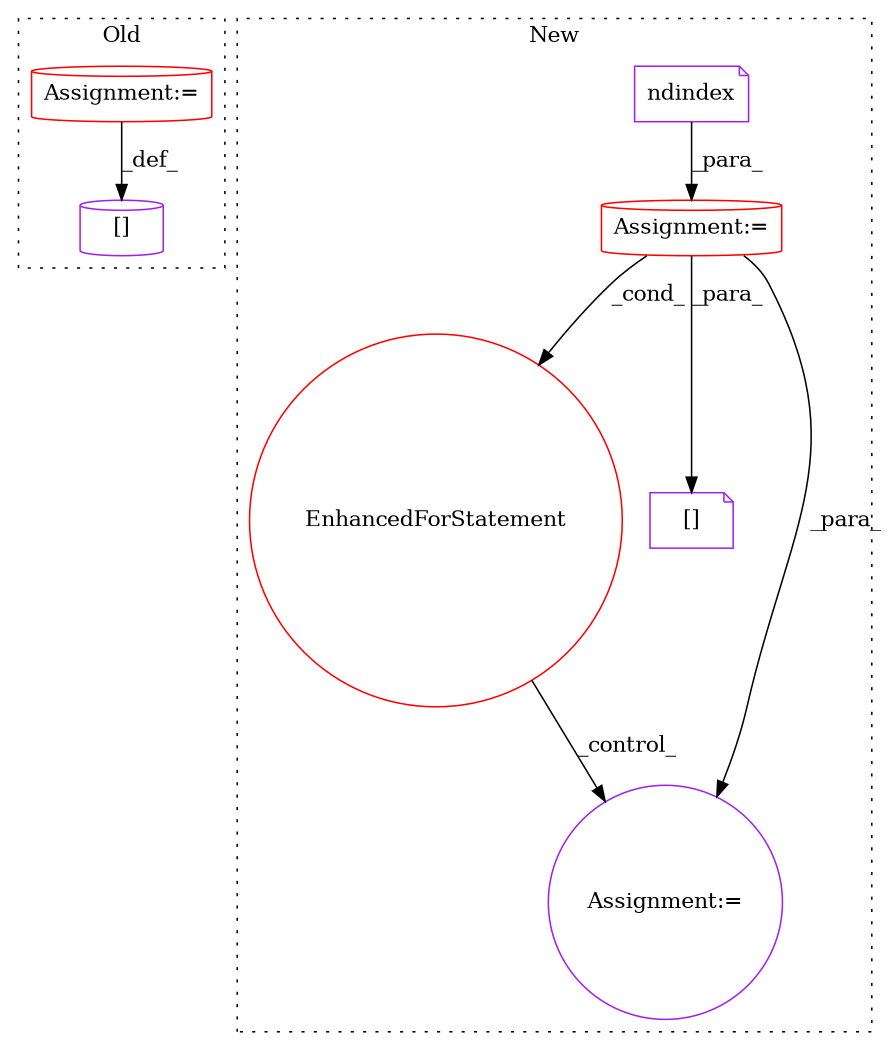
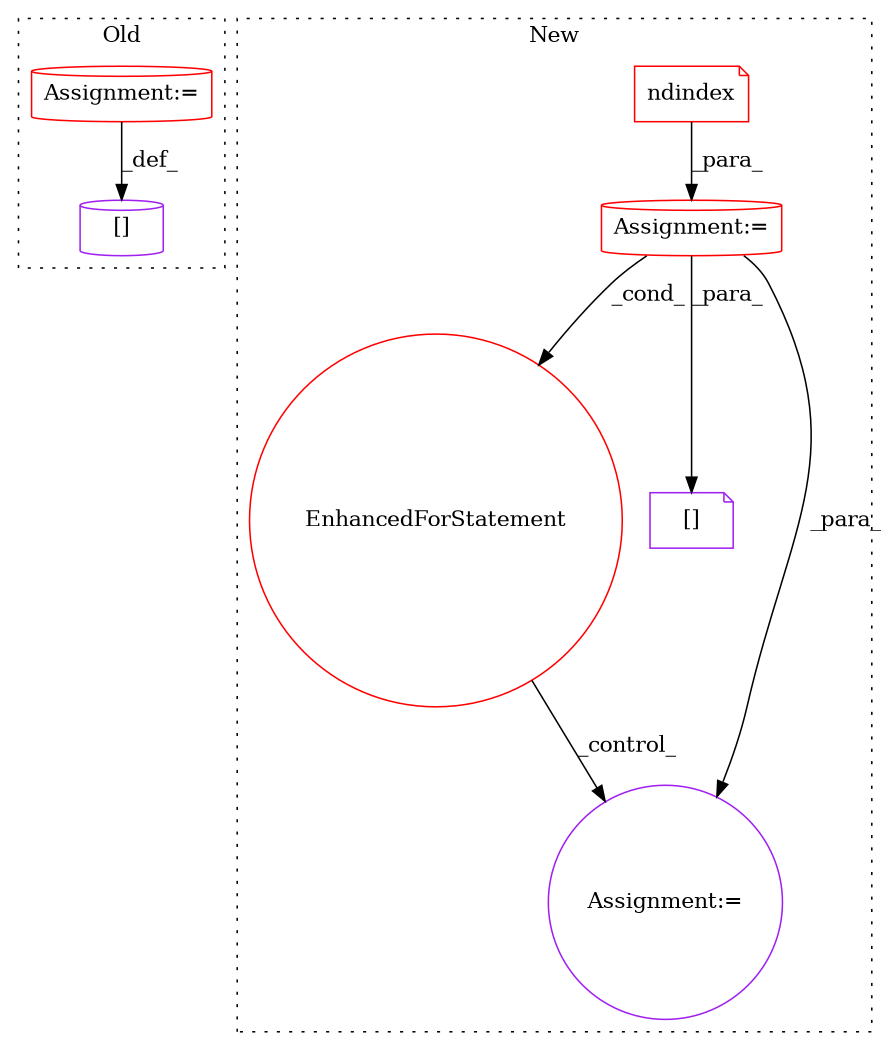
(692, 94) -> (692, 94)
